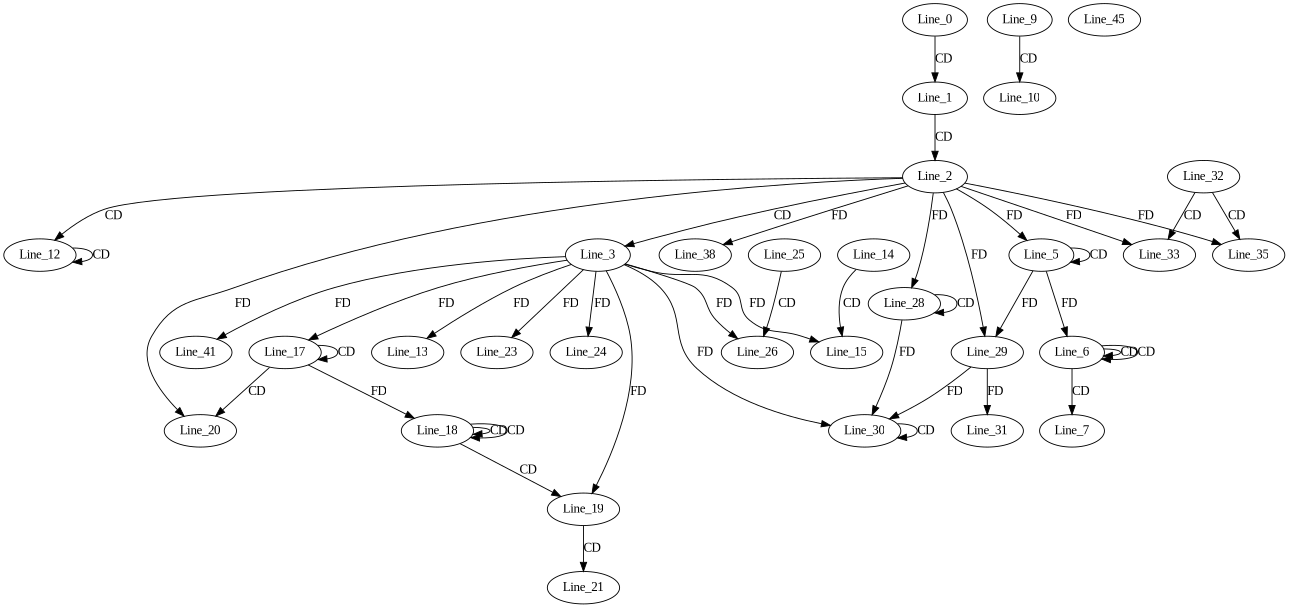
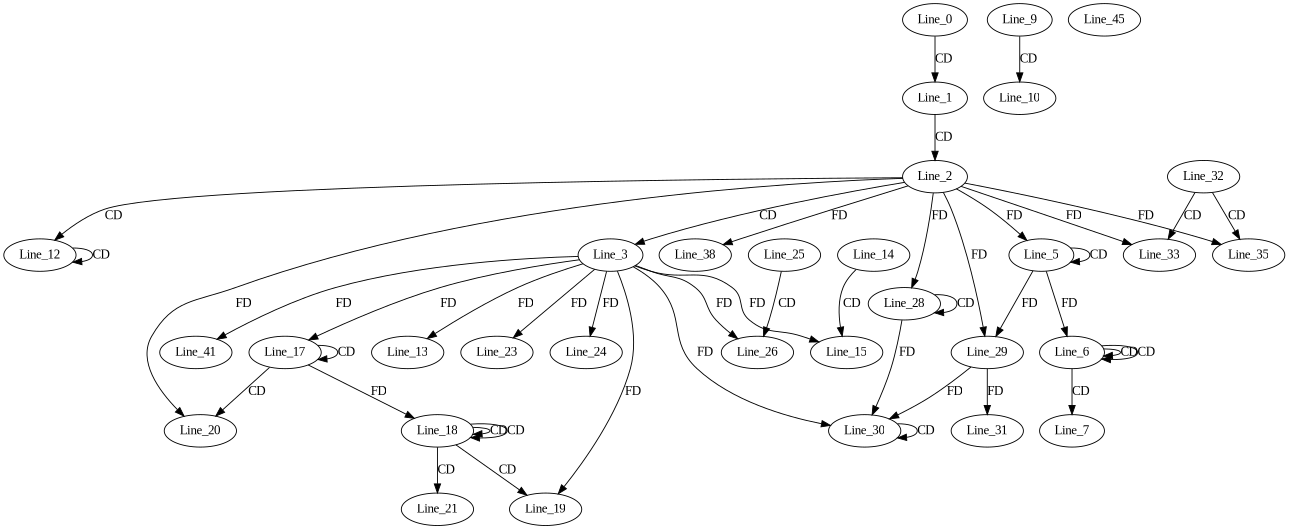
(583, 544) -> (437, 466)
